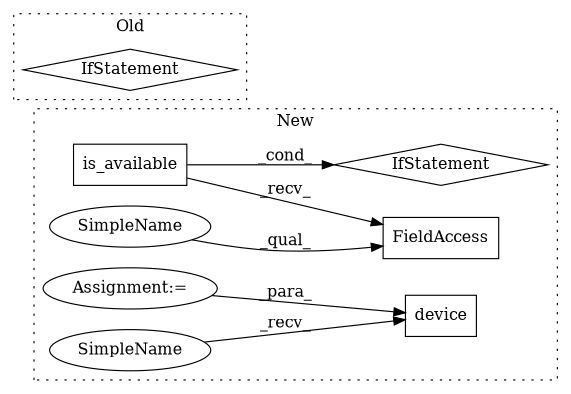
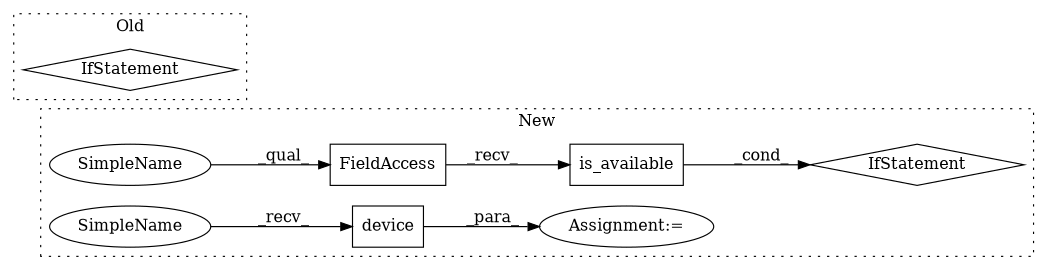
(279, 200) -> (502, 165)
(303, 304) -> (476, 227)
